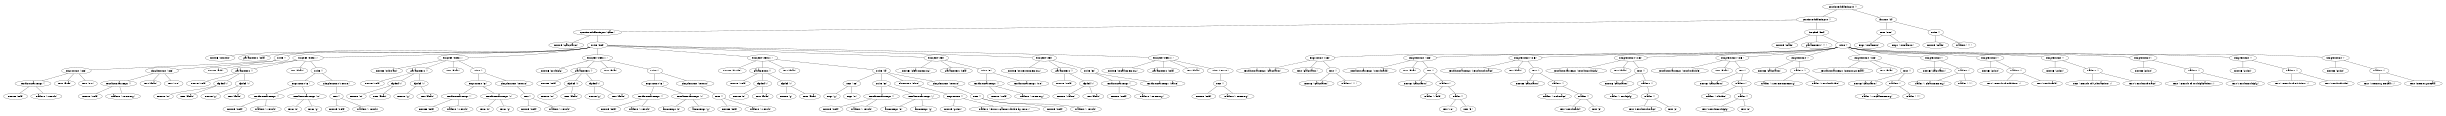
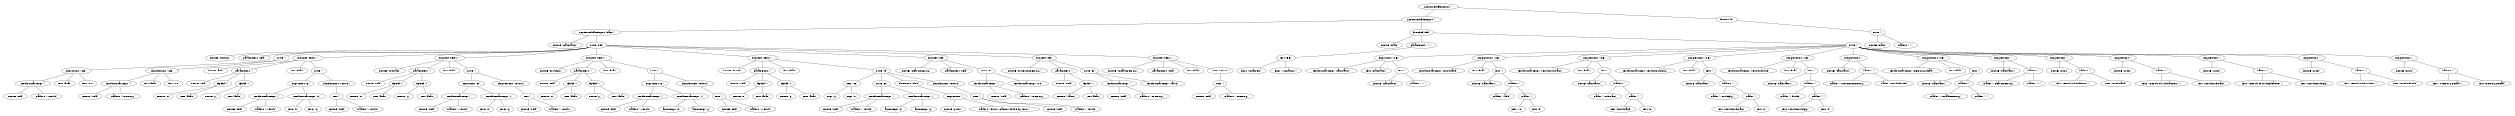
(1886, 26) -> (1353, 54)
